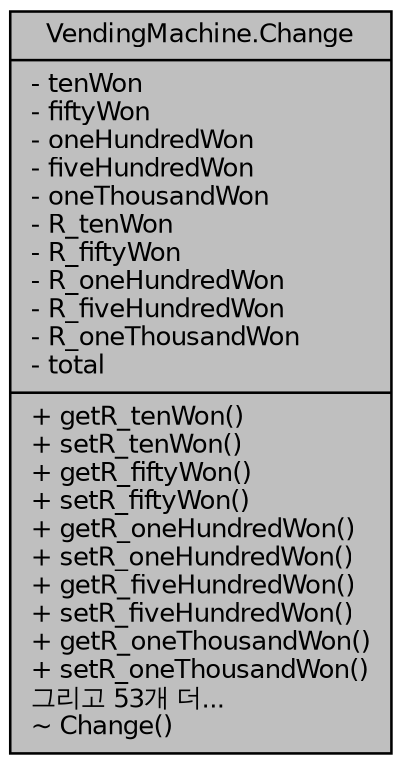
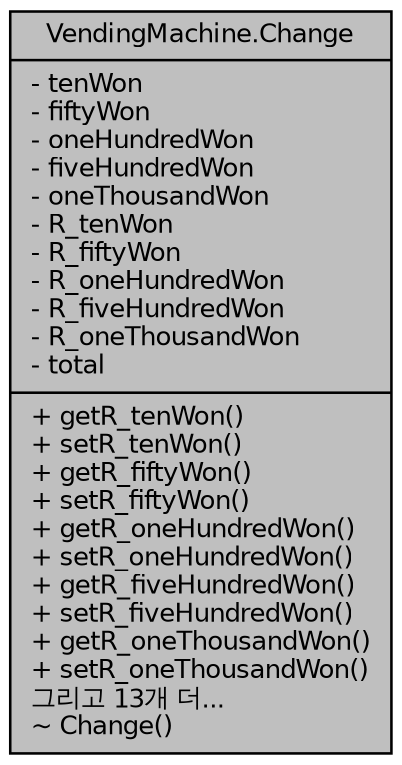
(128, 698) -> (128, 698)
